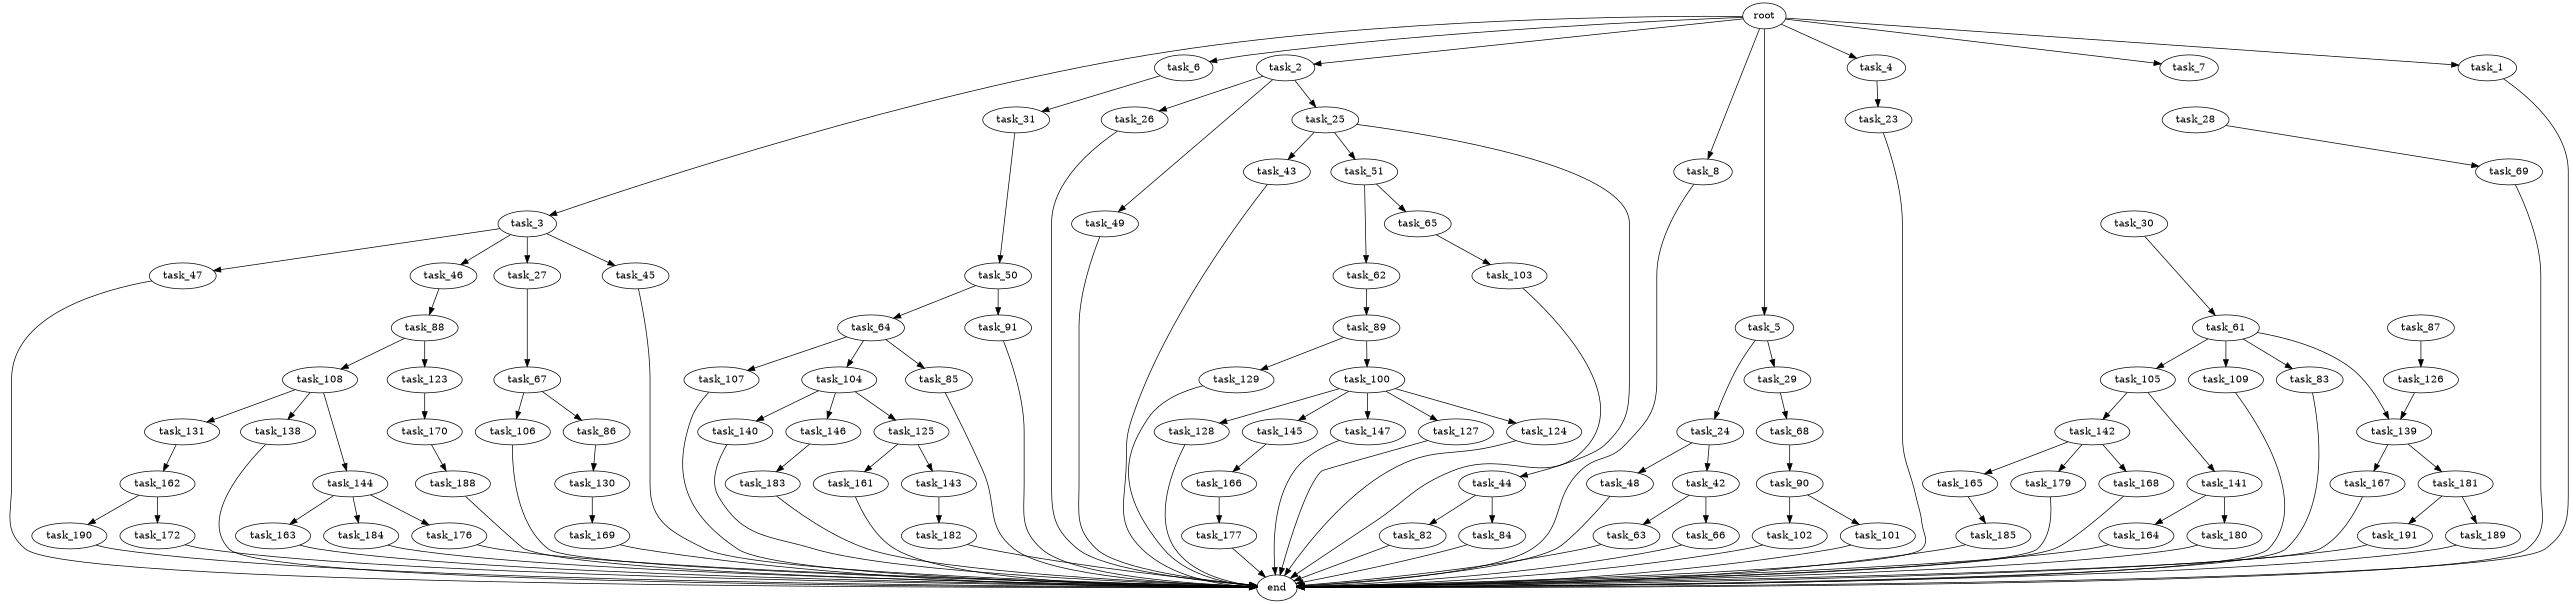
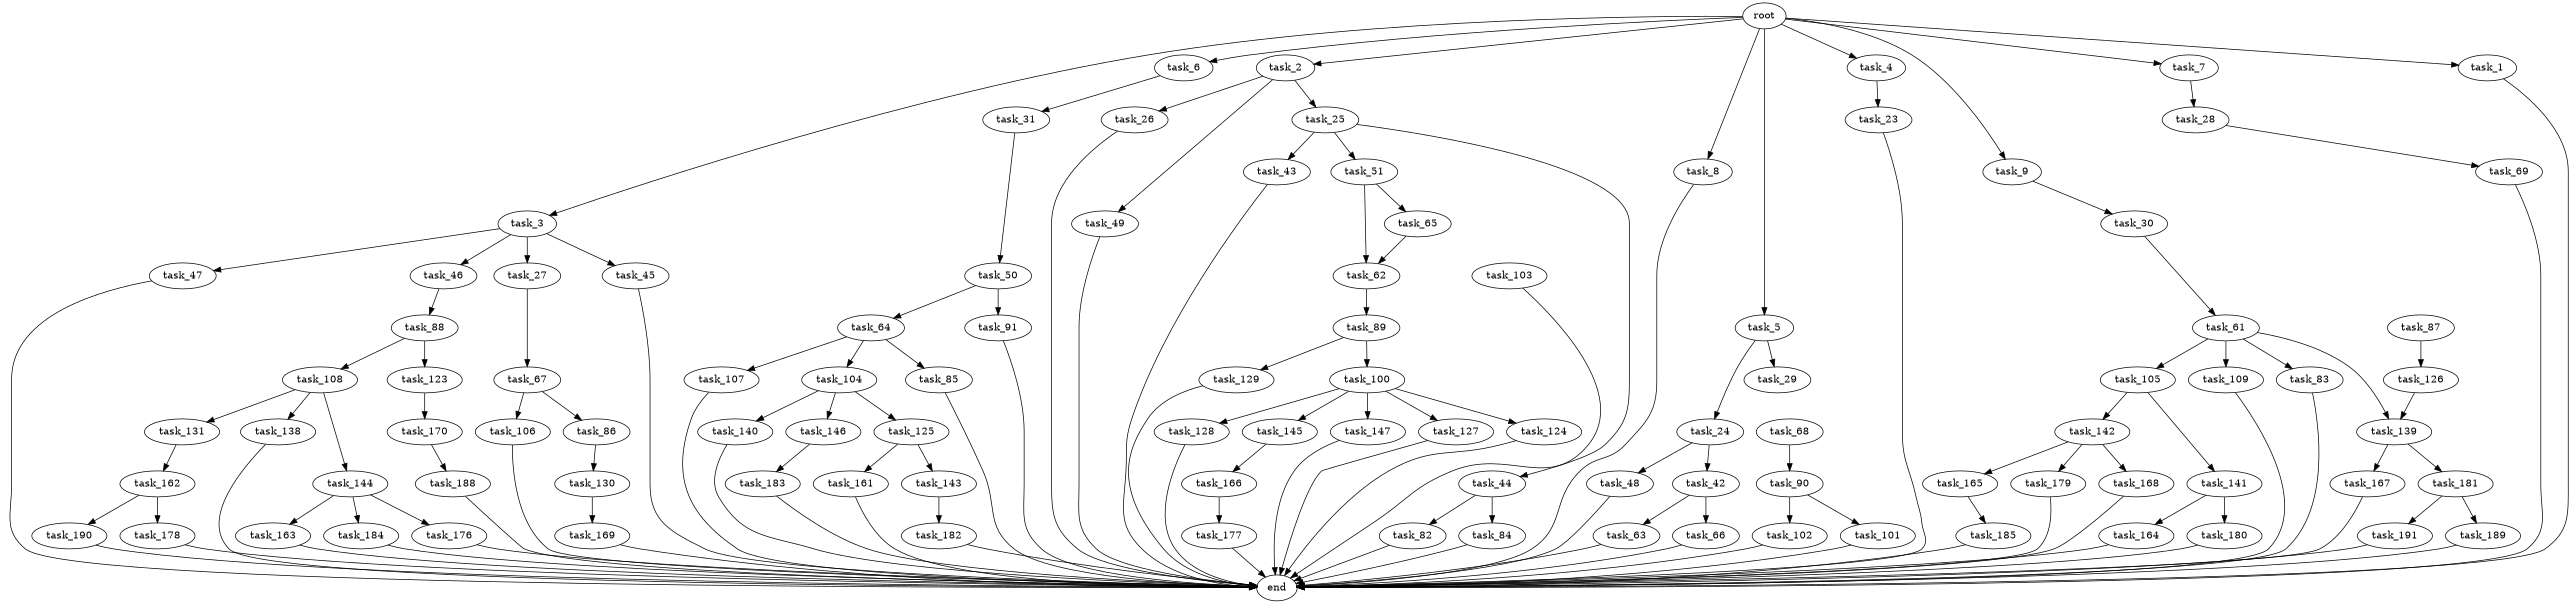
none -> (2192, 90)
none -> (2012, 172)
(1460, 248) -> (1395, 247)
(1783, 402) -> none
(157, 536) -> (157, 536)
